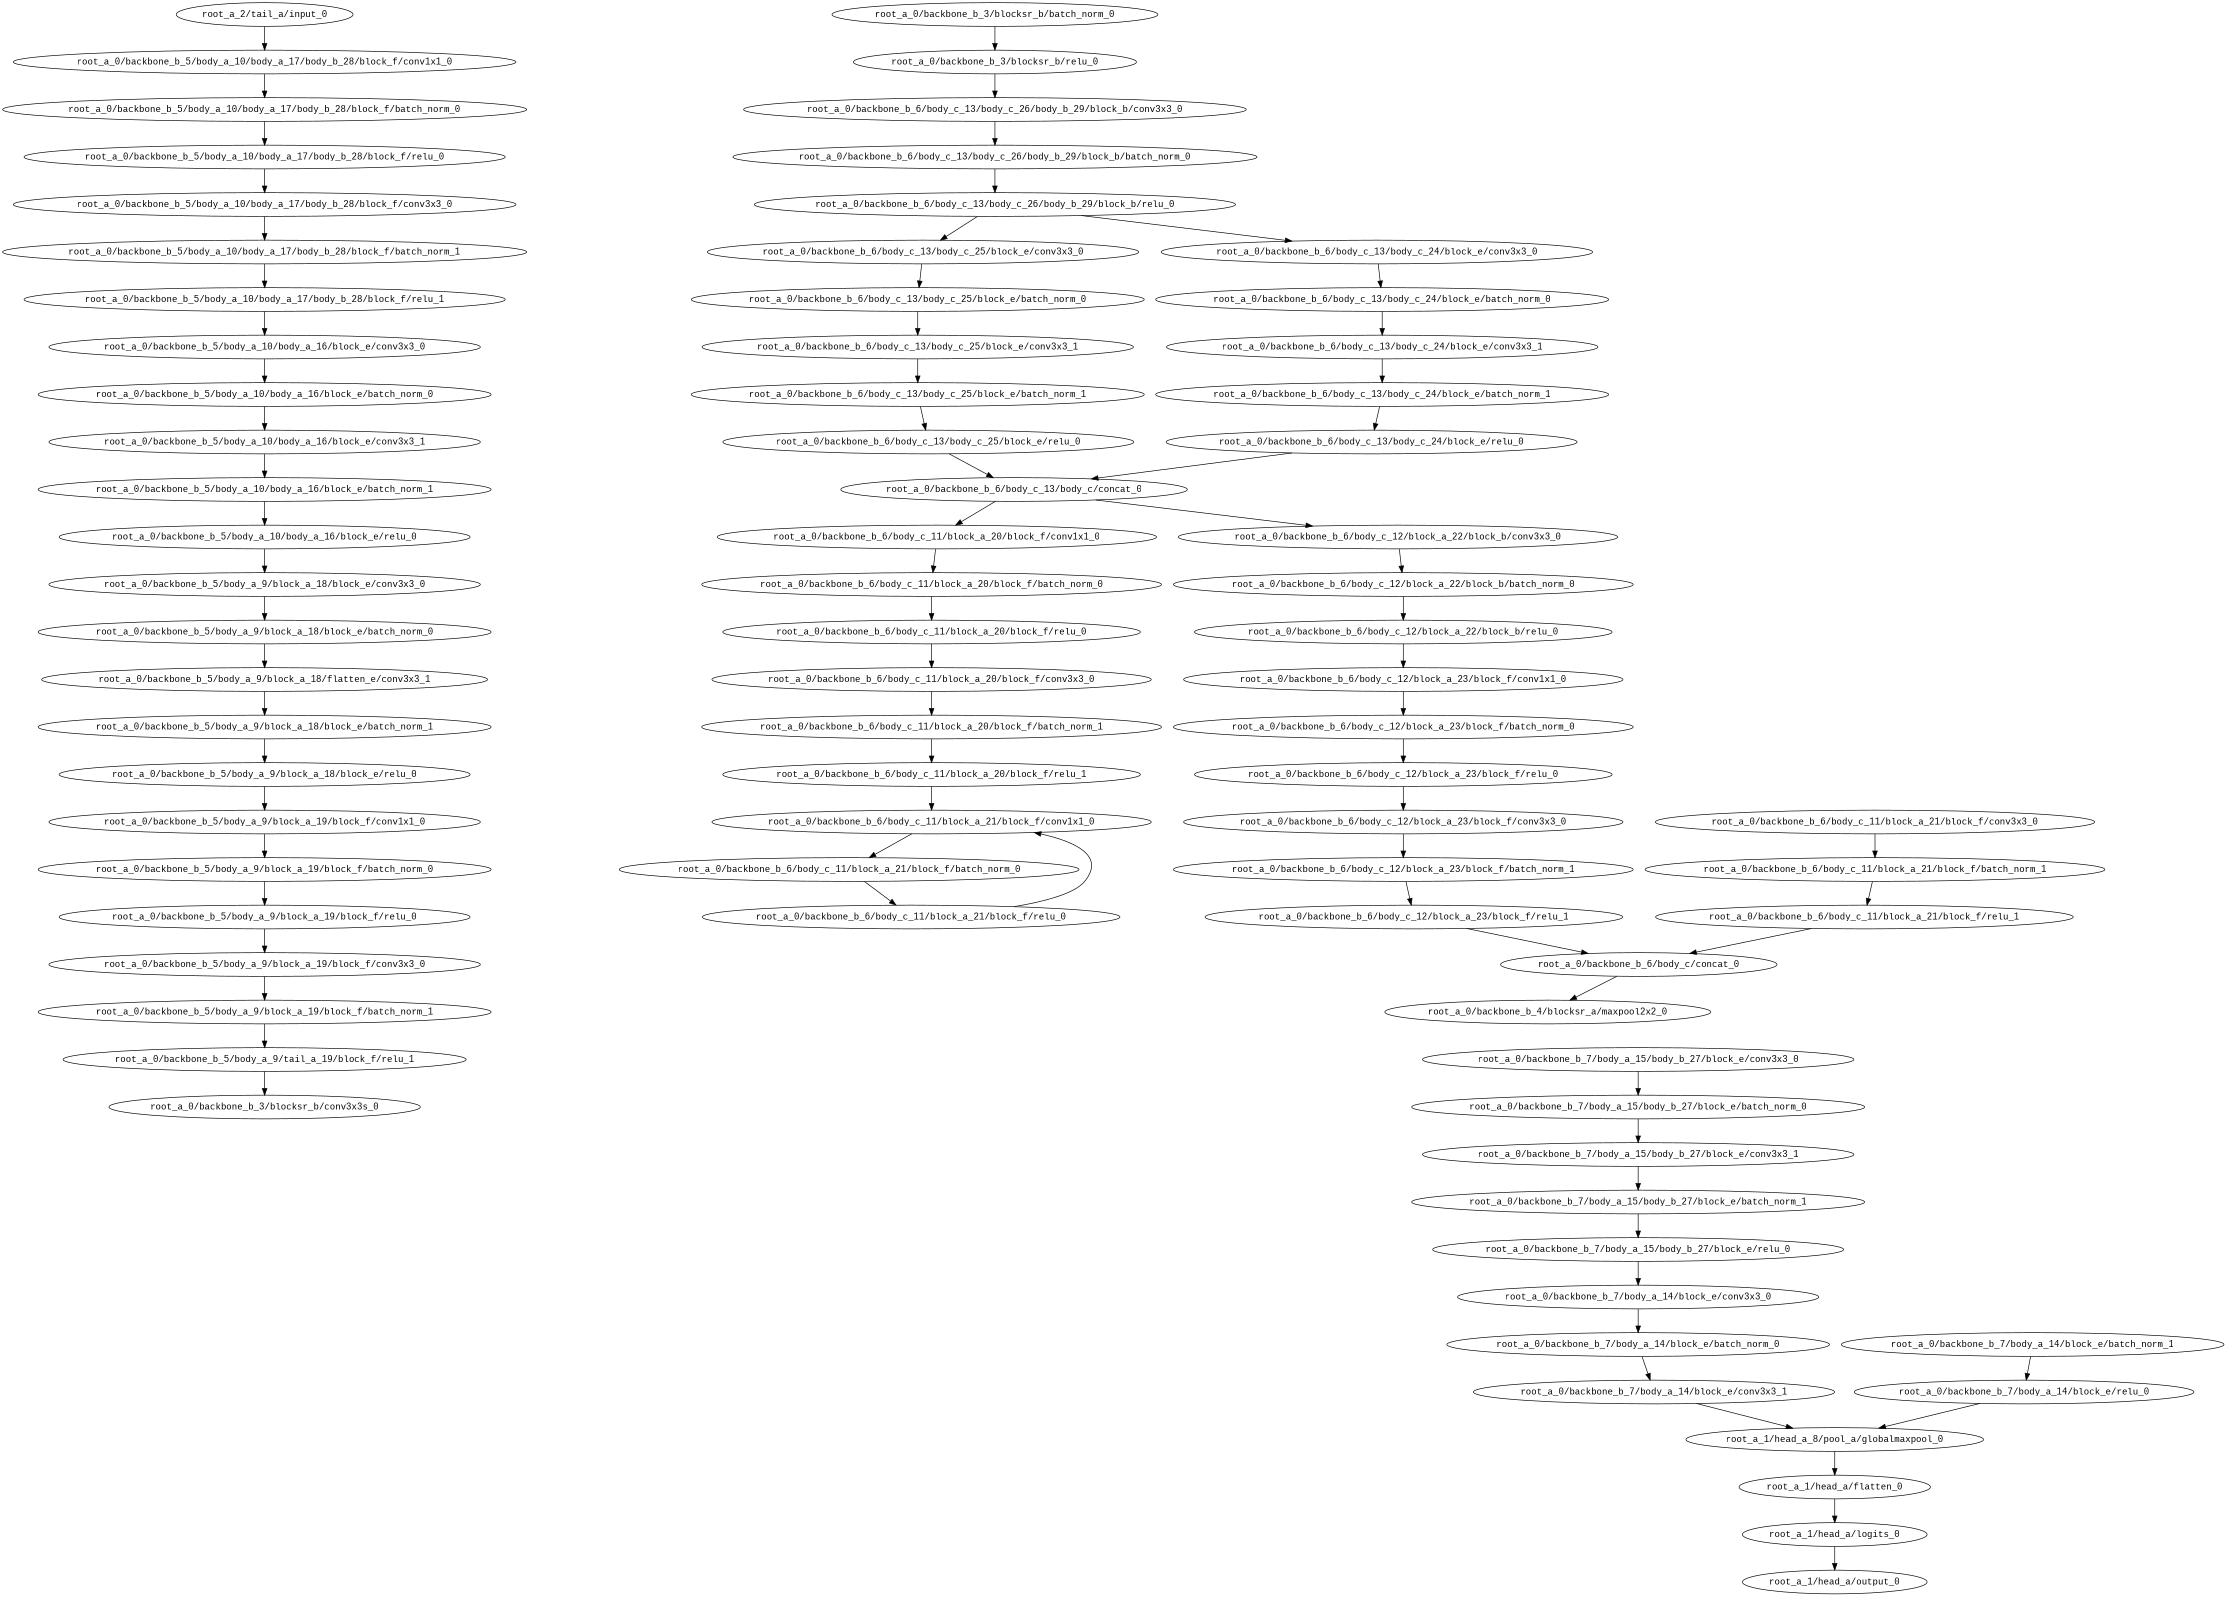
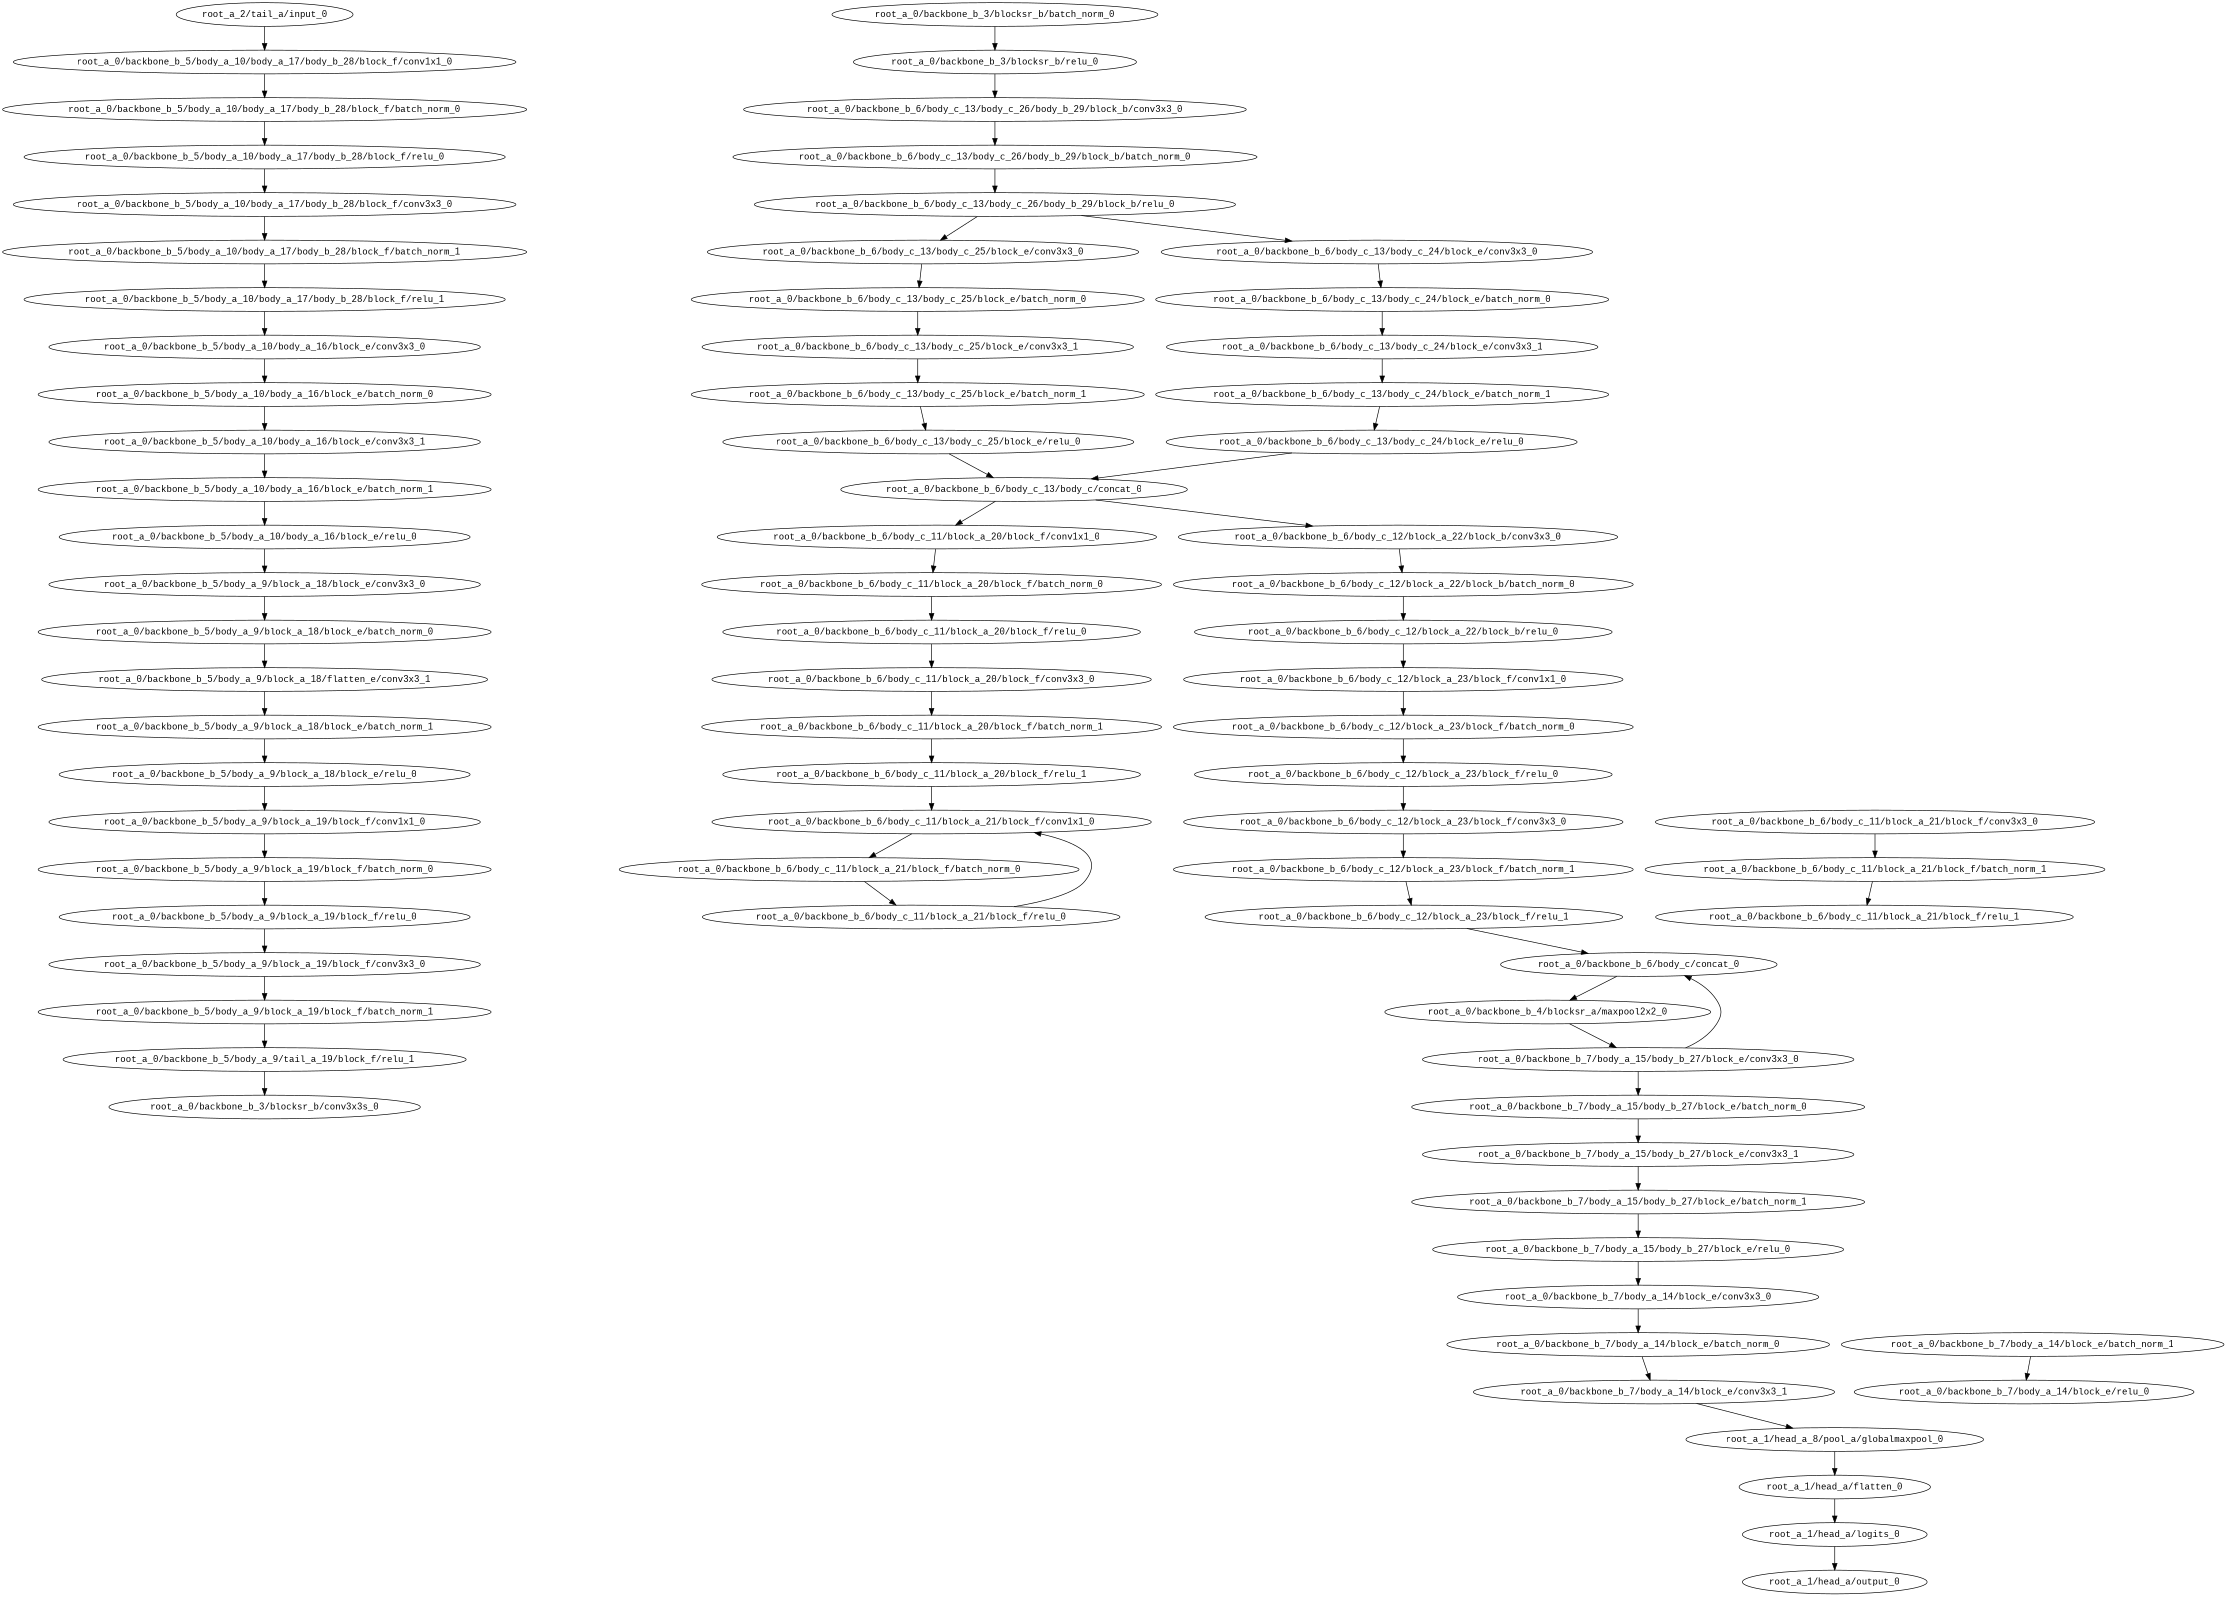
(1754, 940) -> (1721, 1015)
none -> (1590, 1034)
(1933, 1415) -> none
